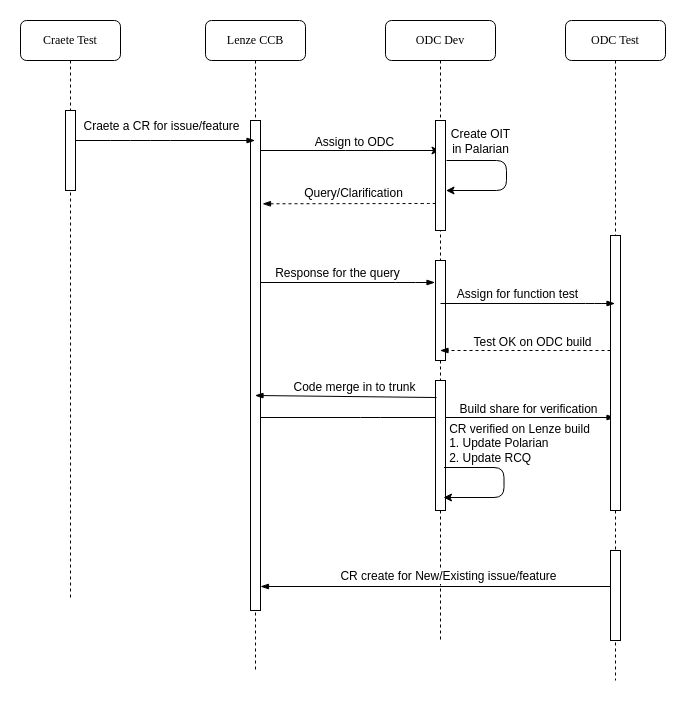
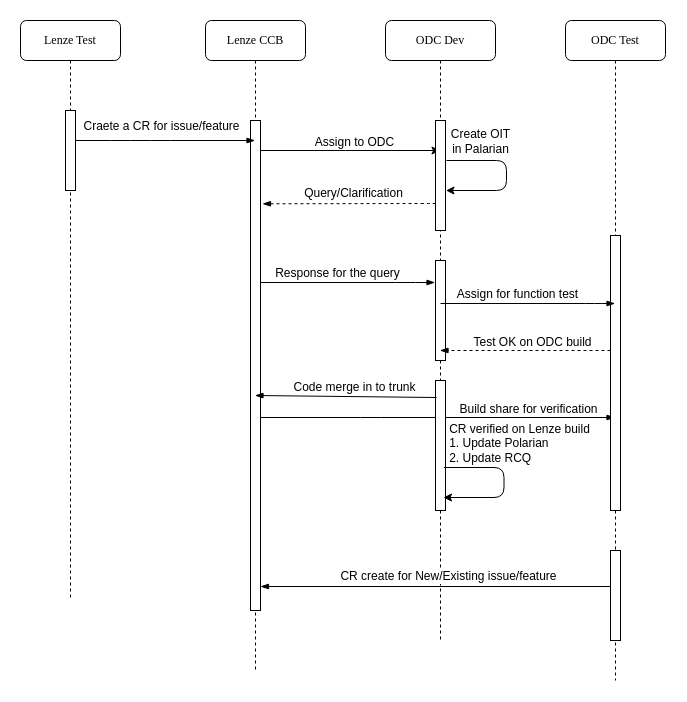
(71, 41) -> (71, 41)
